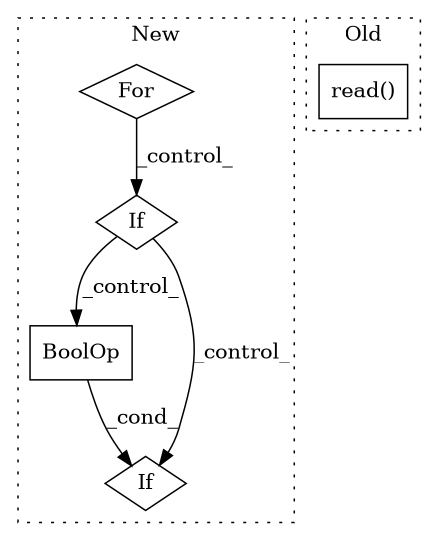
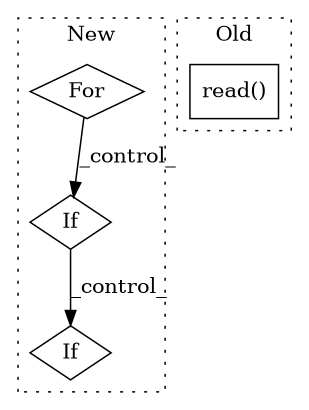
(81, 353) -> none
